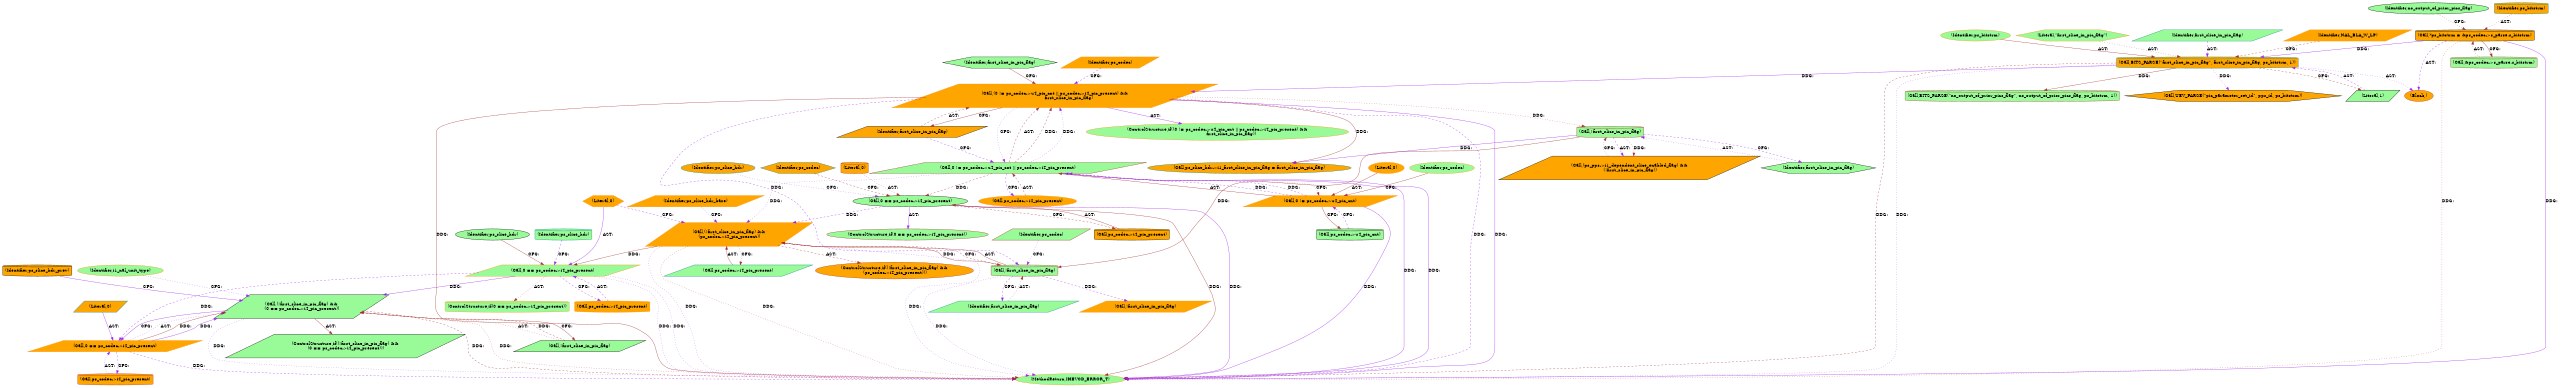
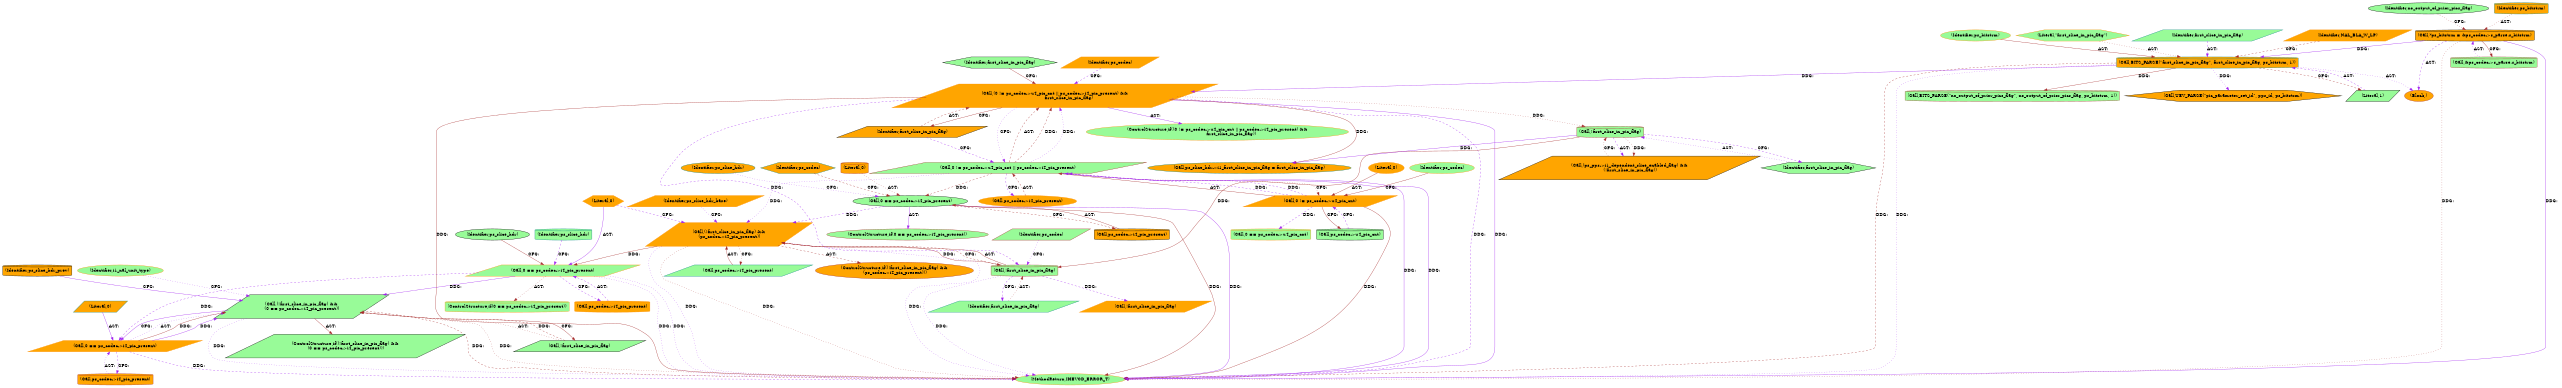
(2474, 52) -> (2474, 52)
none -> (1271, 235)
(1302, 338) -> (1302, 338)
